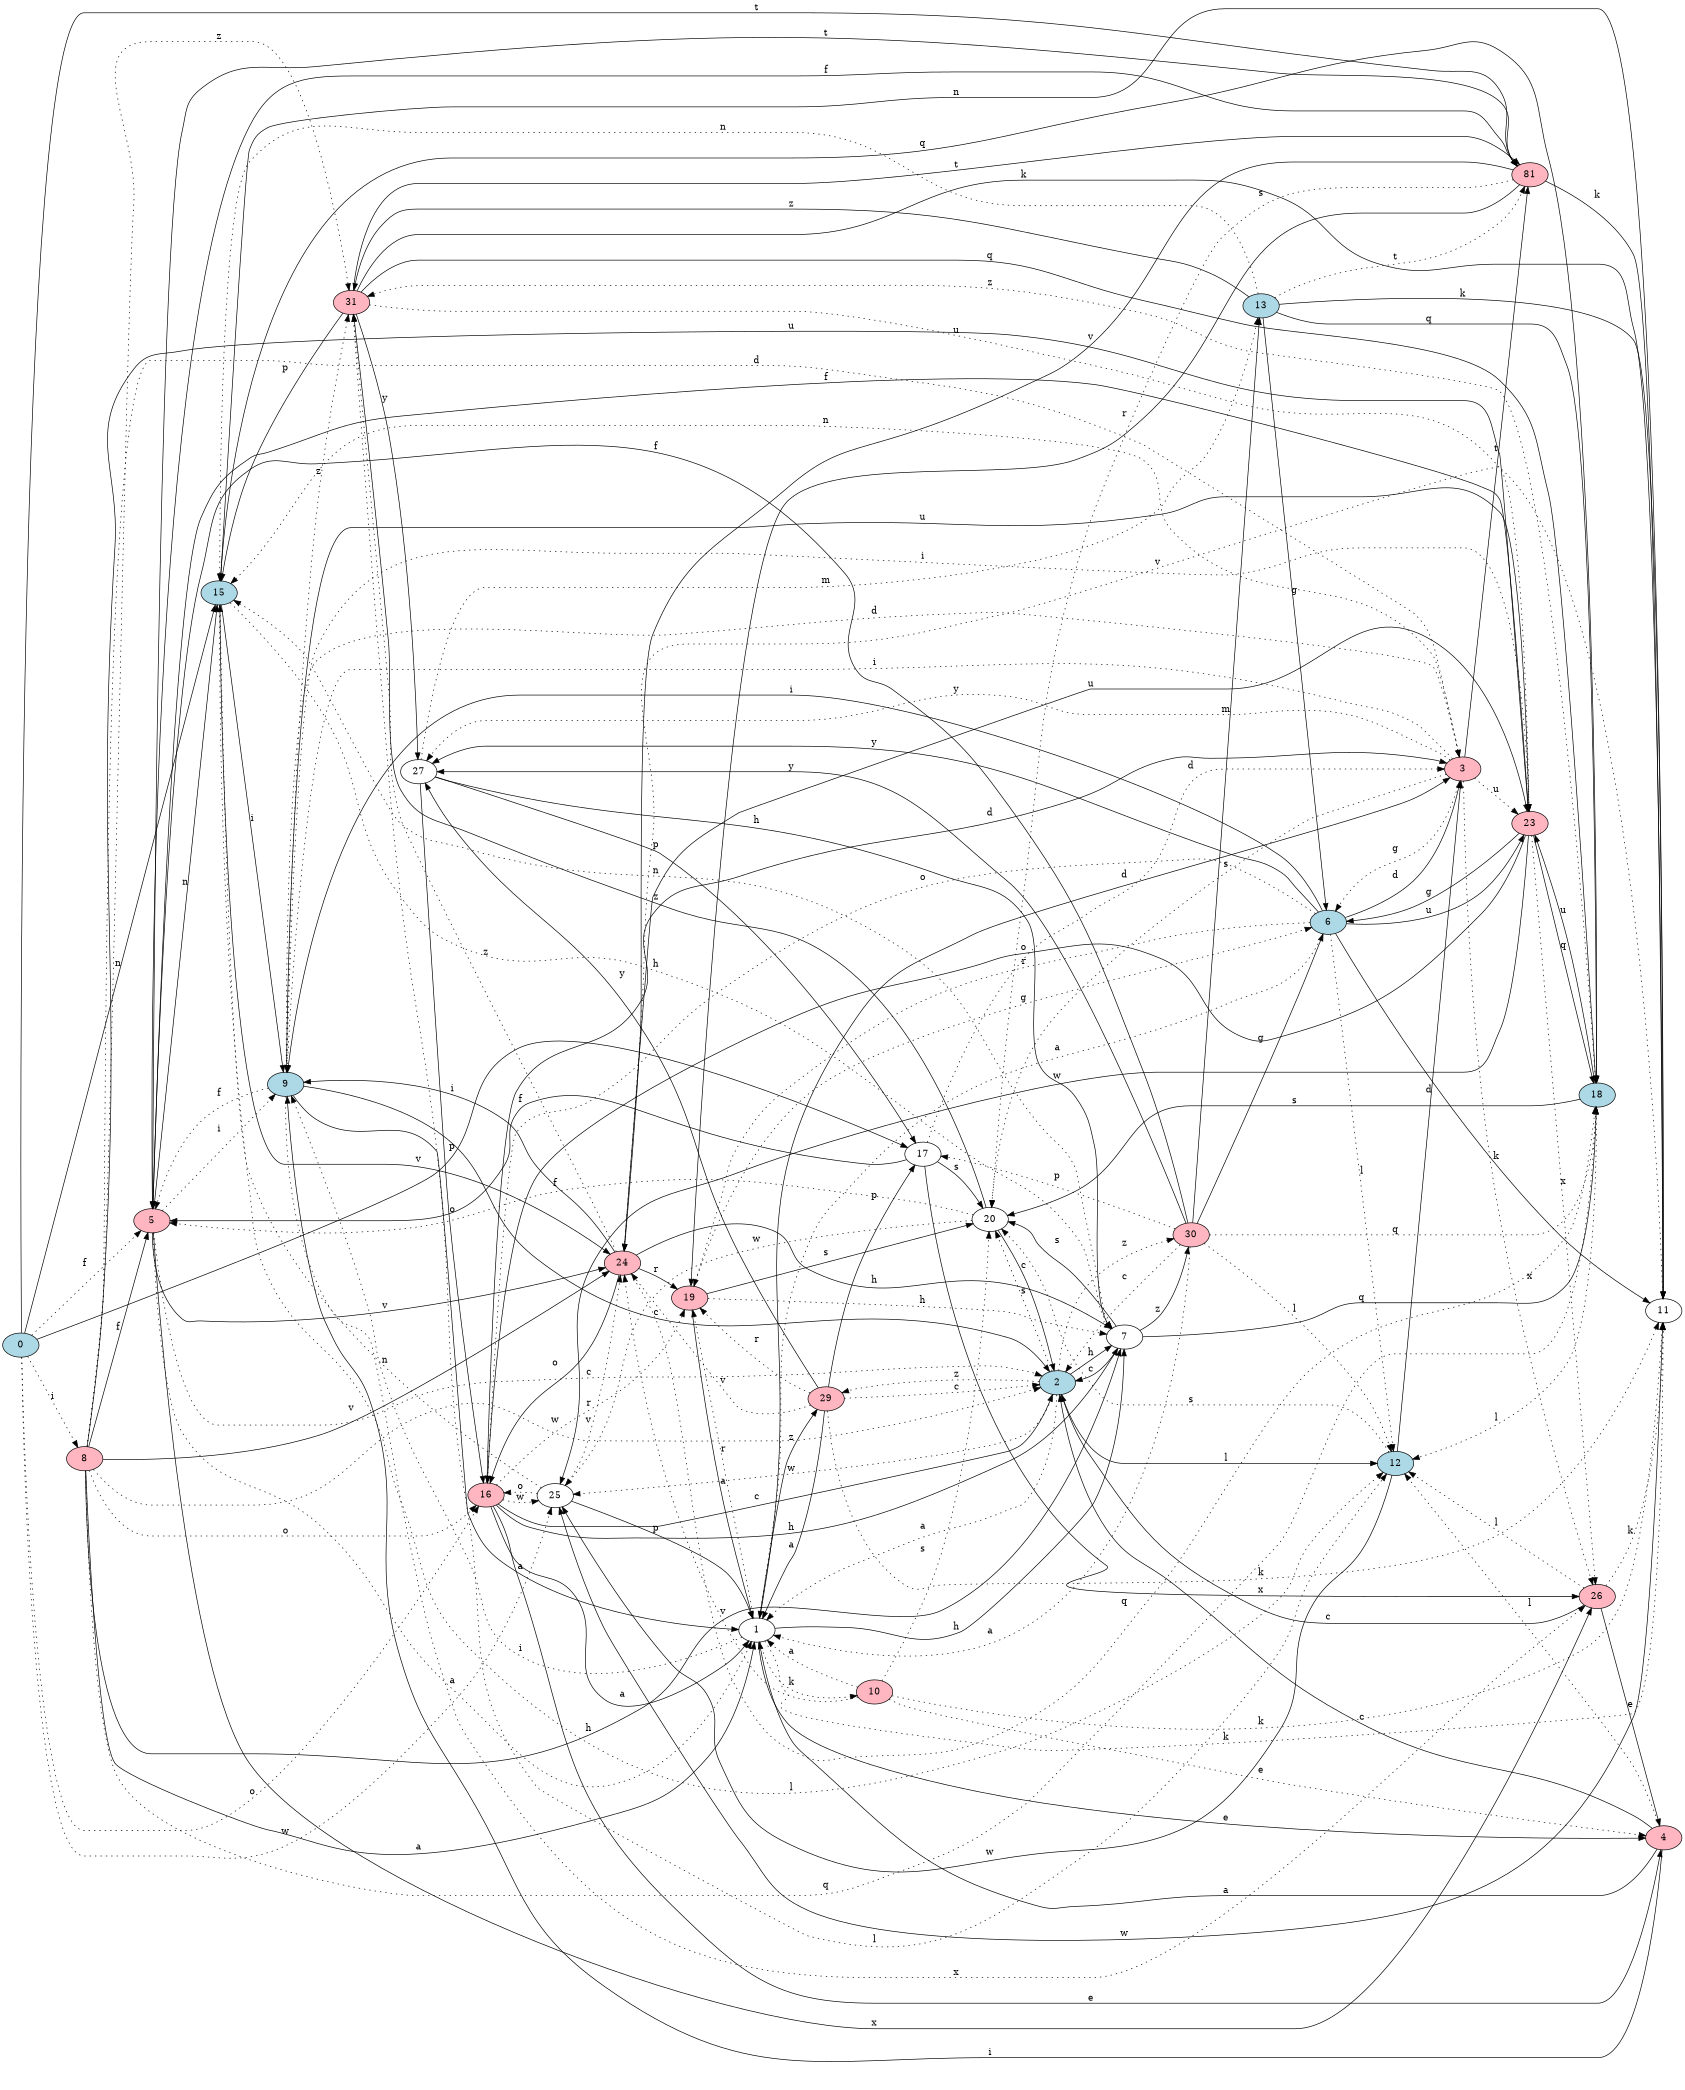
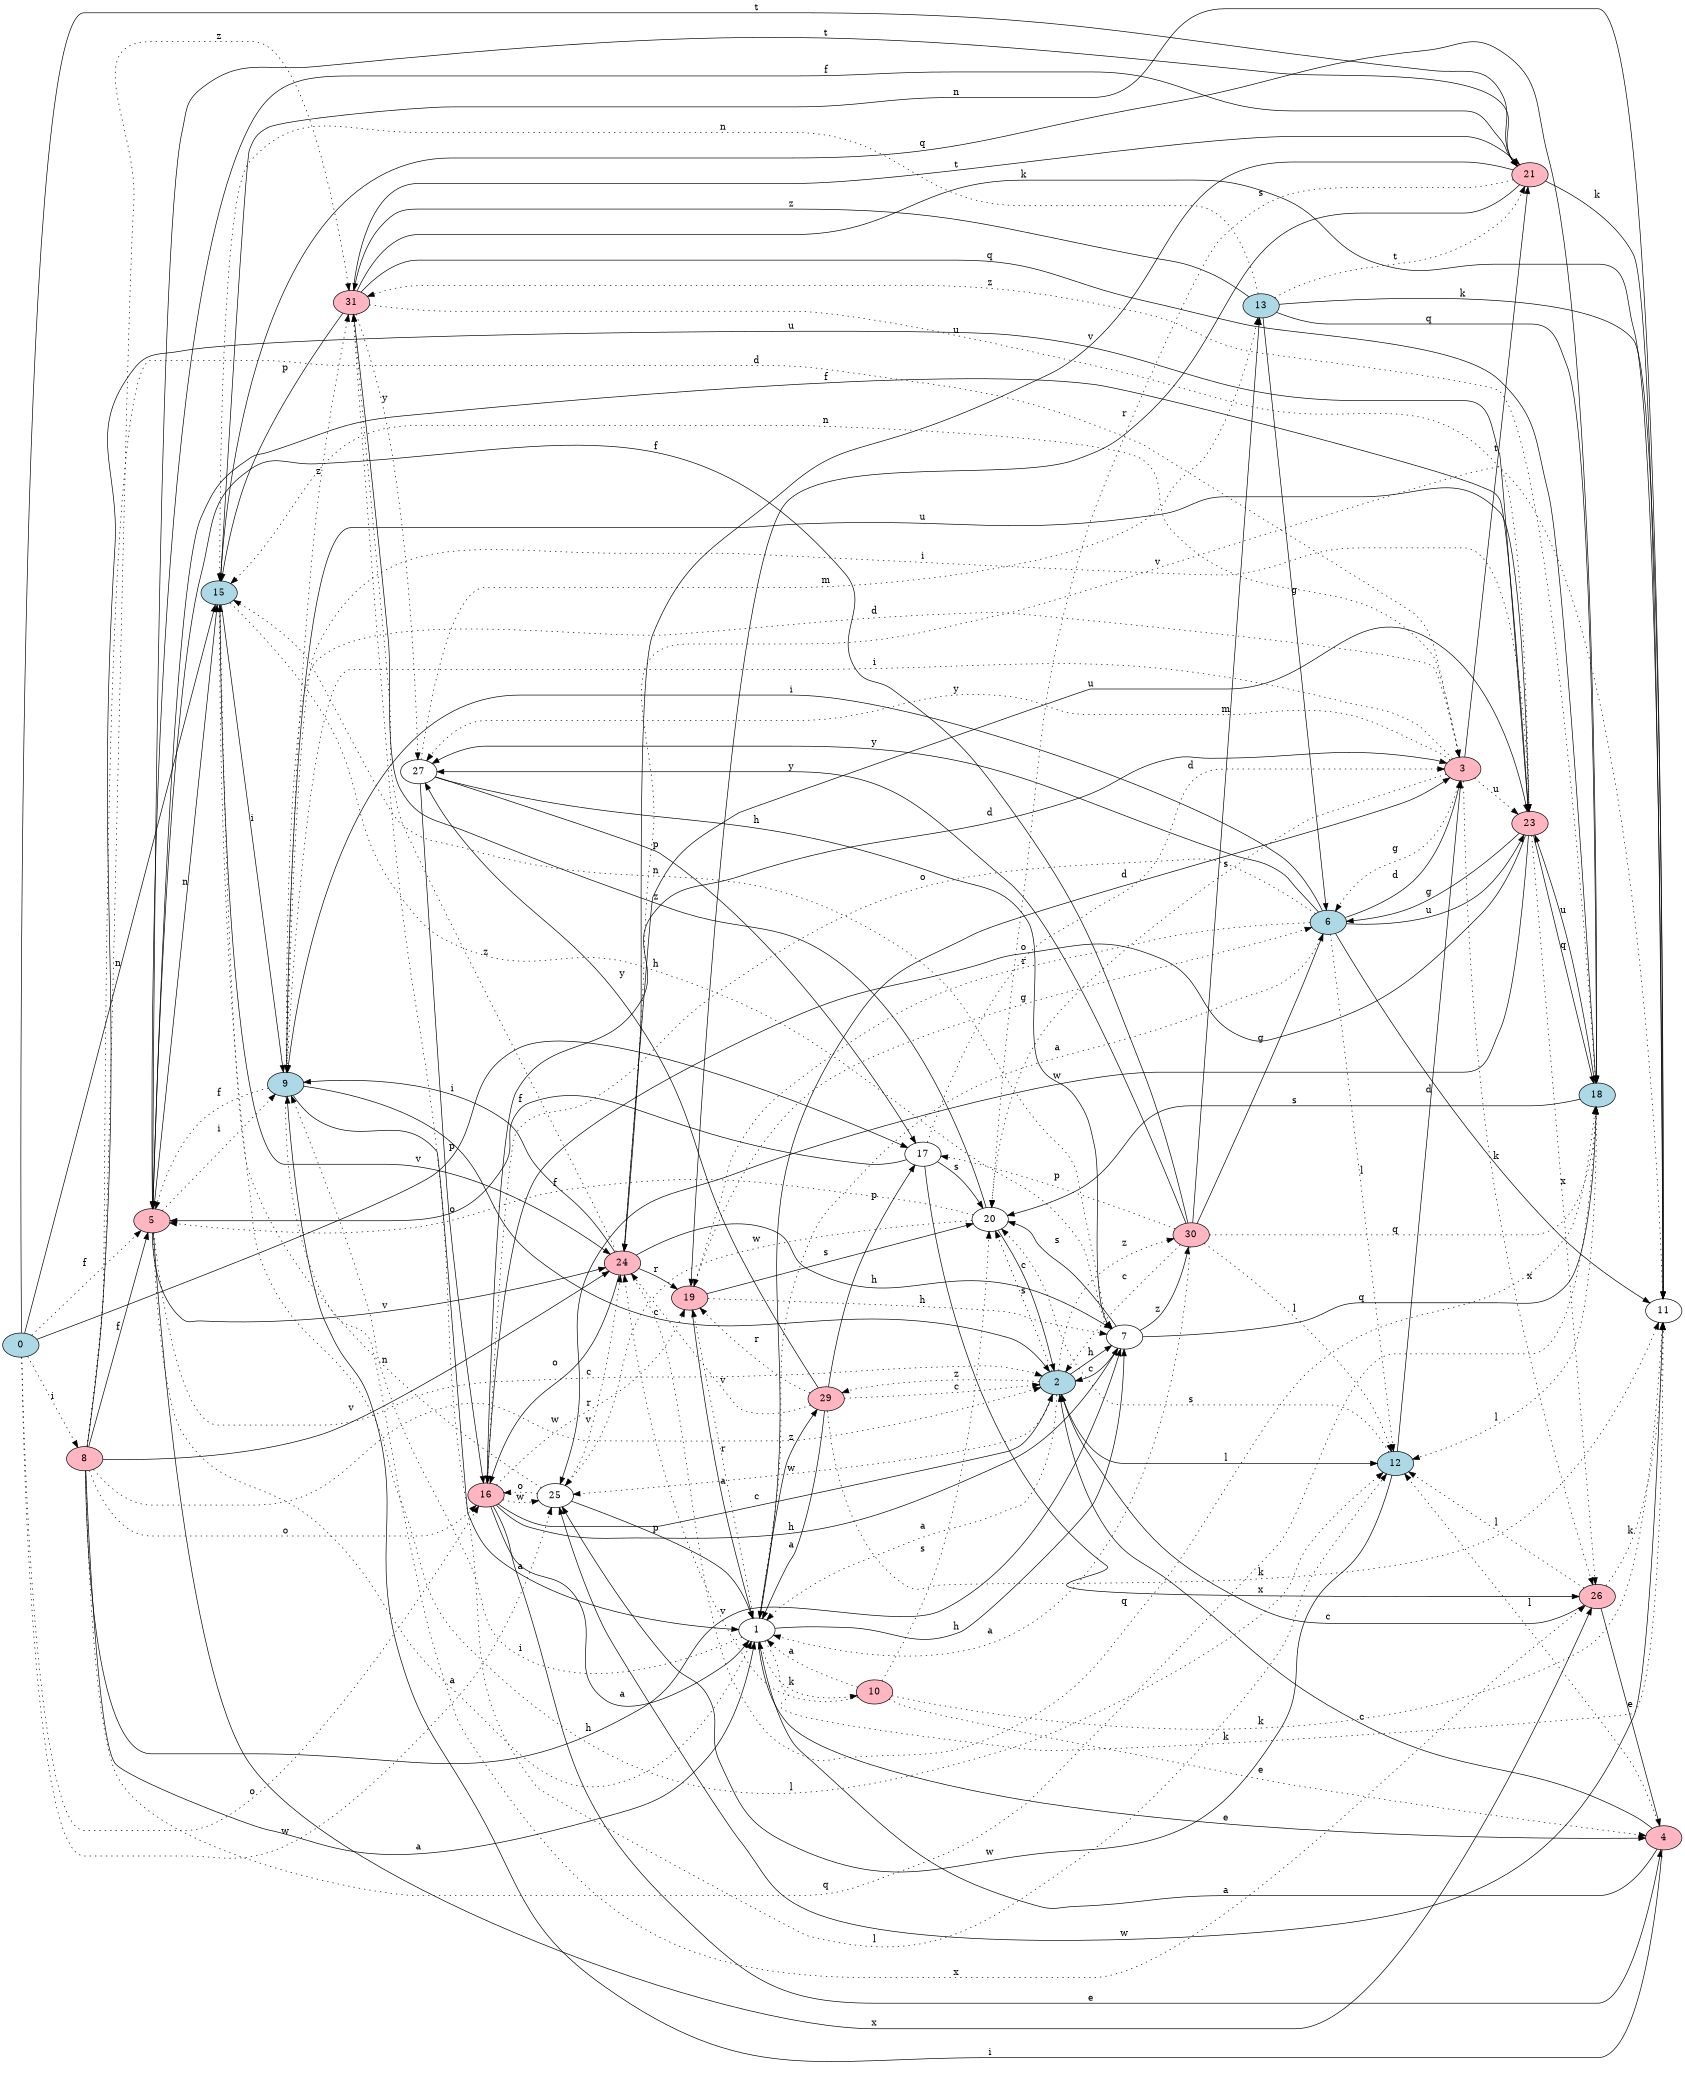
(1530, 175) -> (1530, 175)
(401, 520) -> (401, 520)
